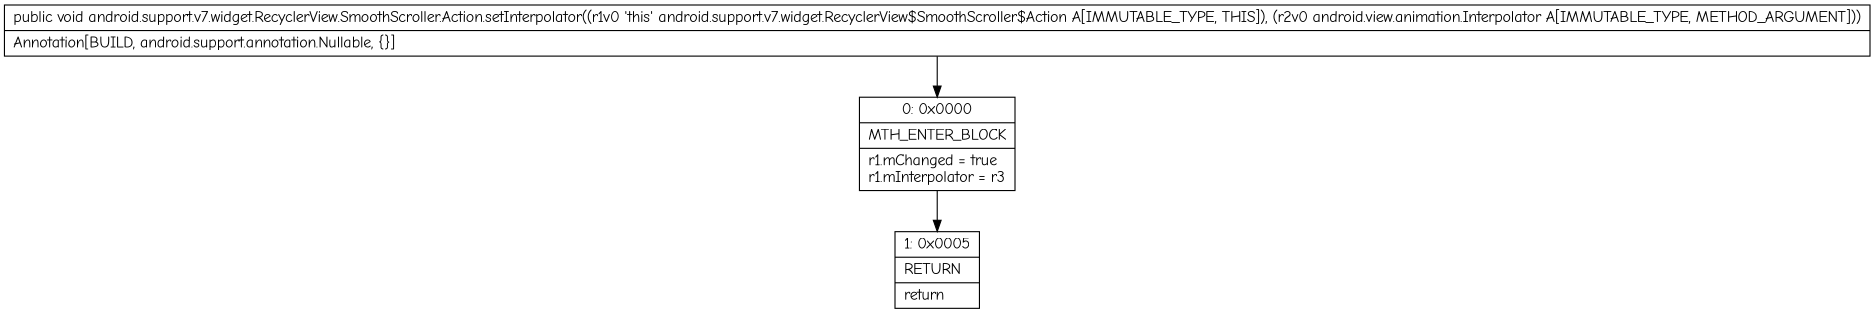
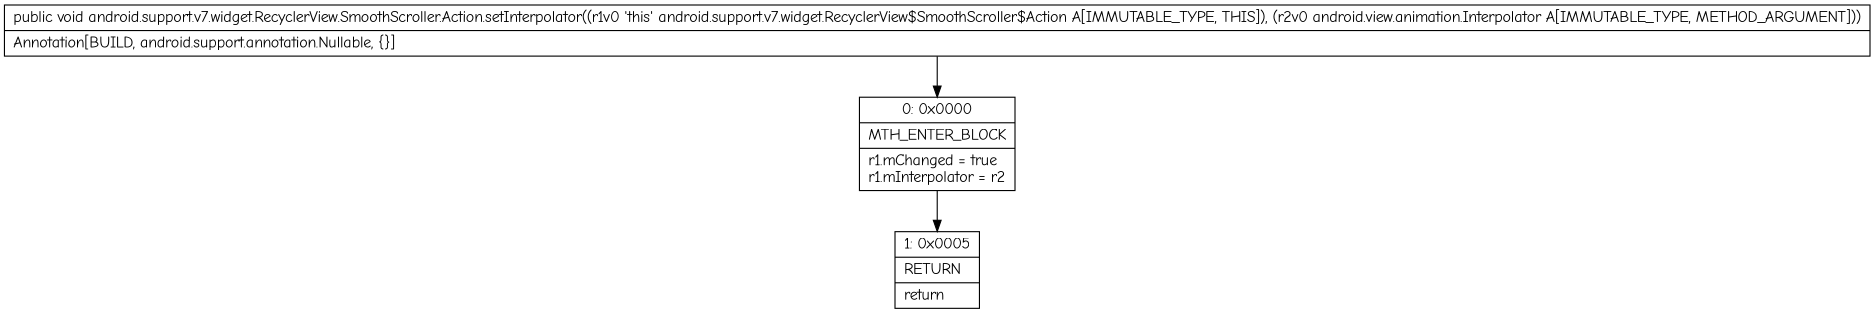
(937, 177) -> (937, 177)
